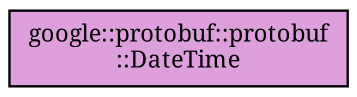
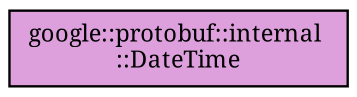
(179, 48) -> (179, 48)
